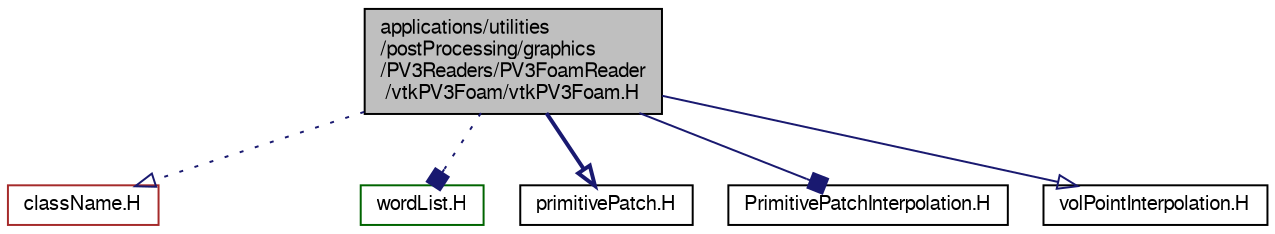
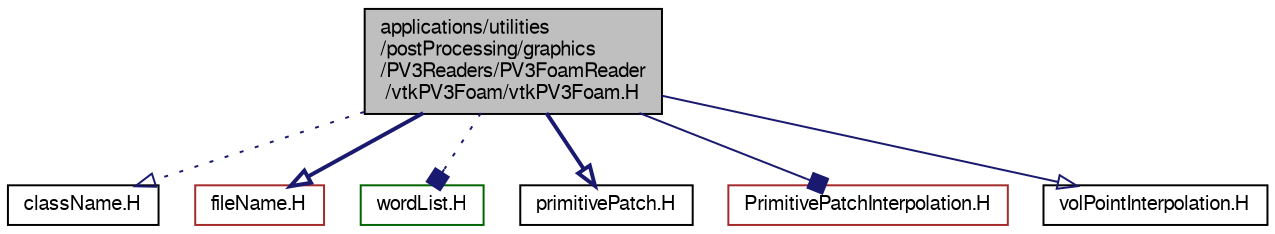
(83, 205) -> (83, 205)
none -> (260, 205)
(868, 205) -> (868, 205)
